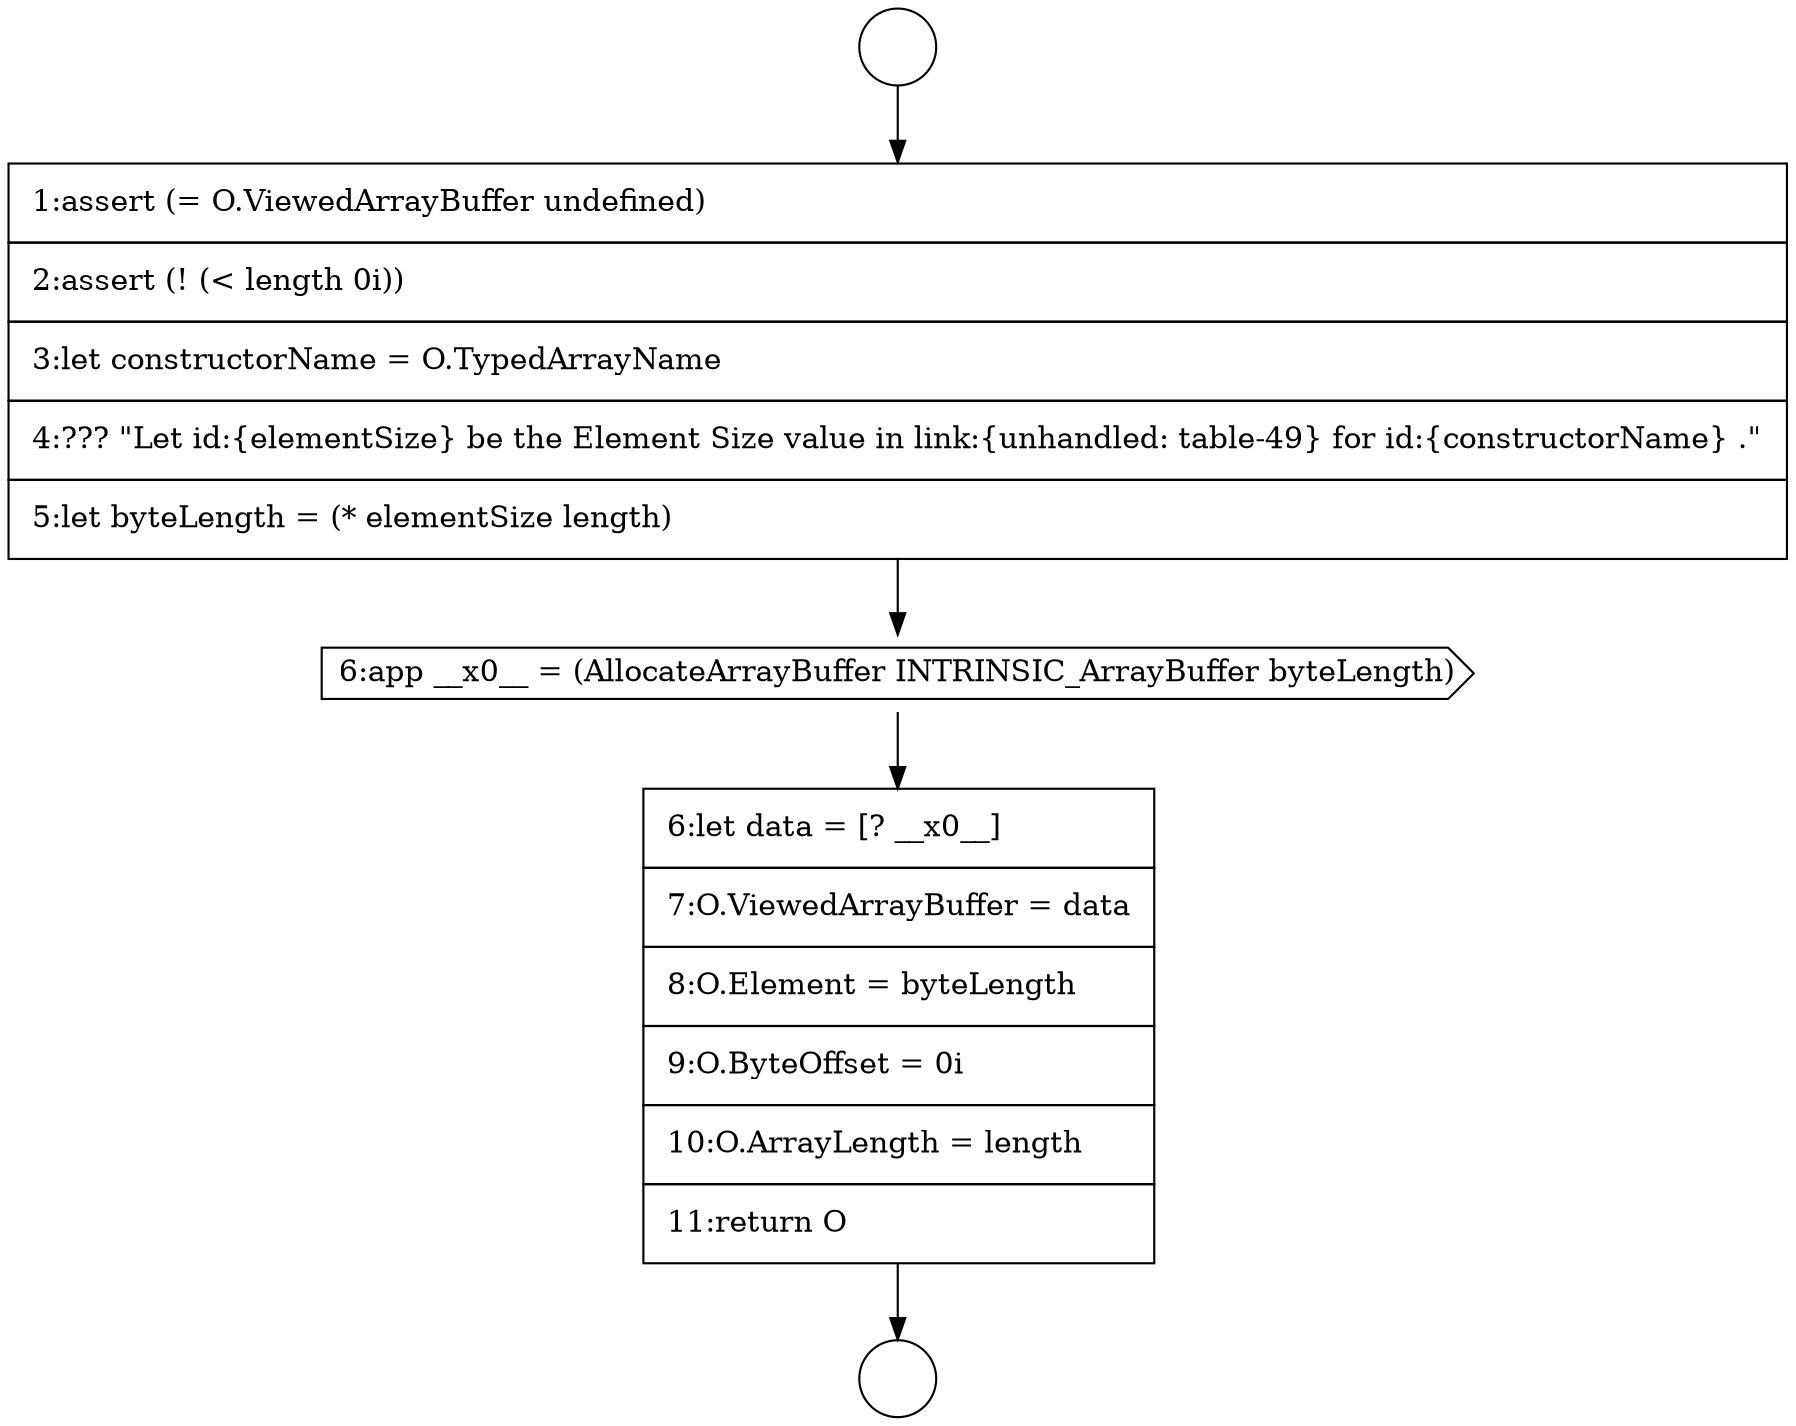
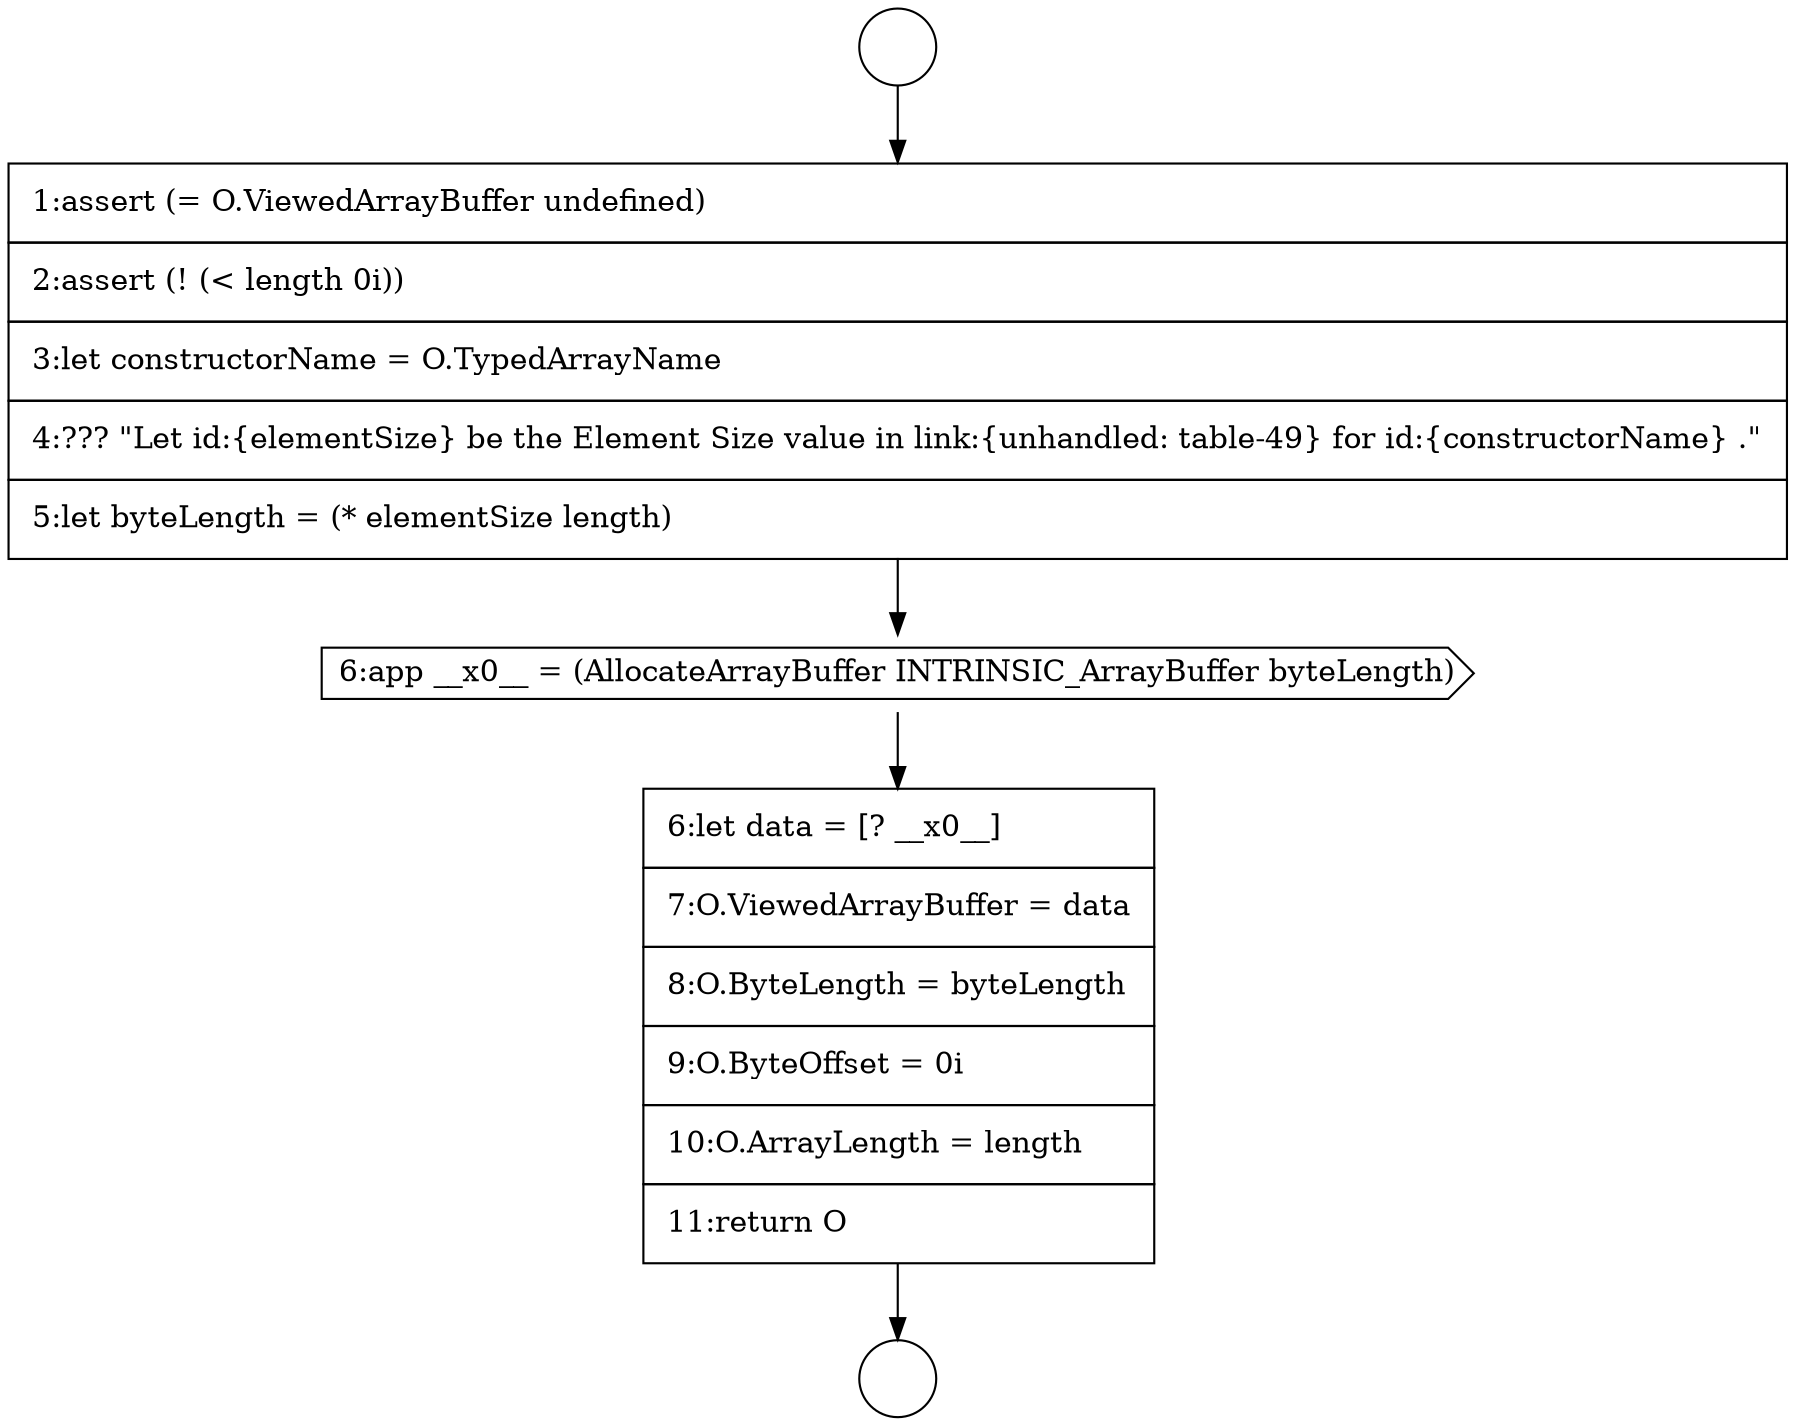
(872, 985) -> (897, 985)
